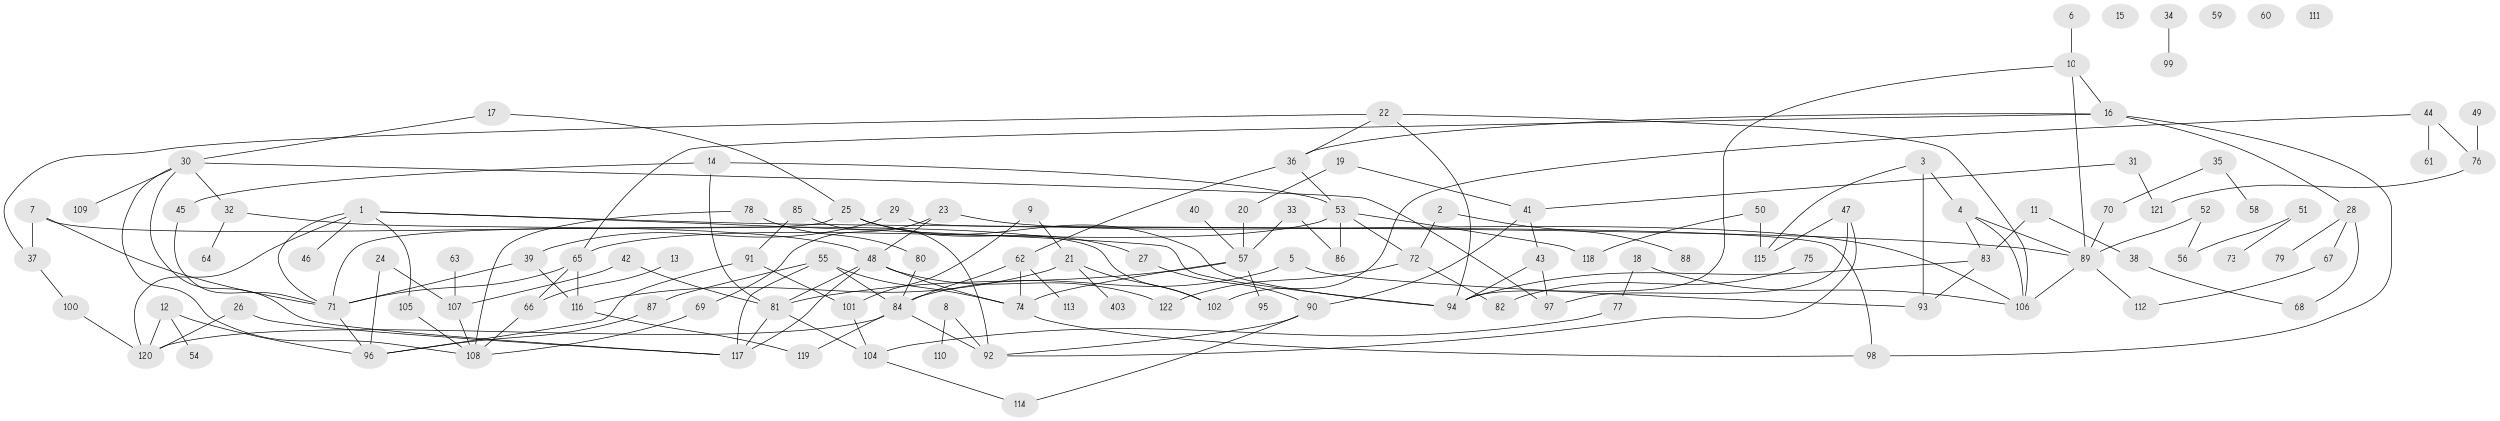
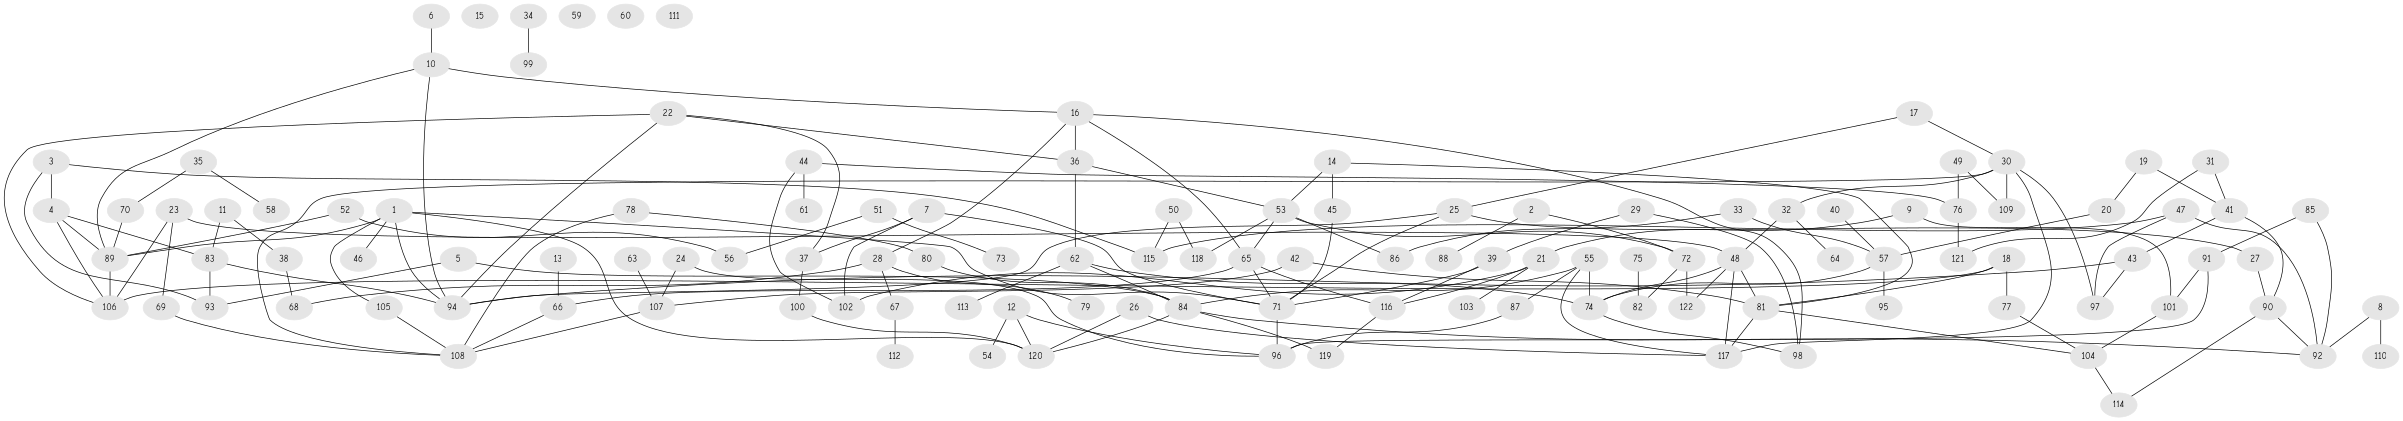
none -> (1982, 186)
(1096, 278) -> (1892, 289)
(2114, 284) -> none
(1118, 308) -> (1467, 308)
